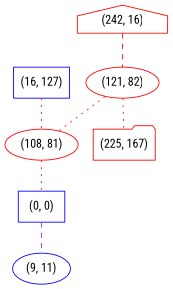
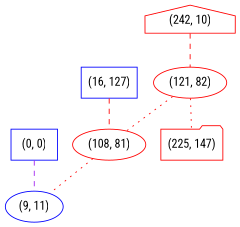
(122, 21) -> (190, 21)
(42, 114) -> (109, 114)
(124, 145) -> (192, 145)
(42, 176) -> (71, 176)
